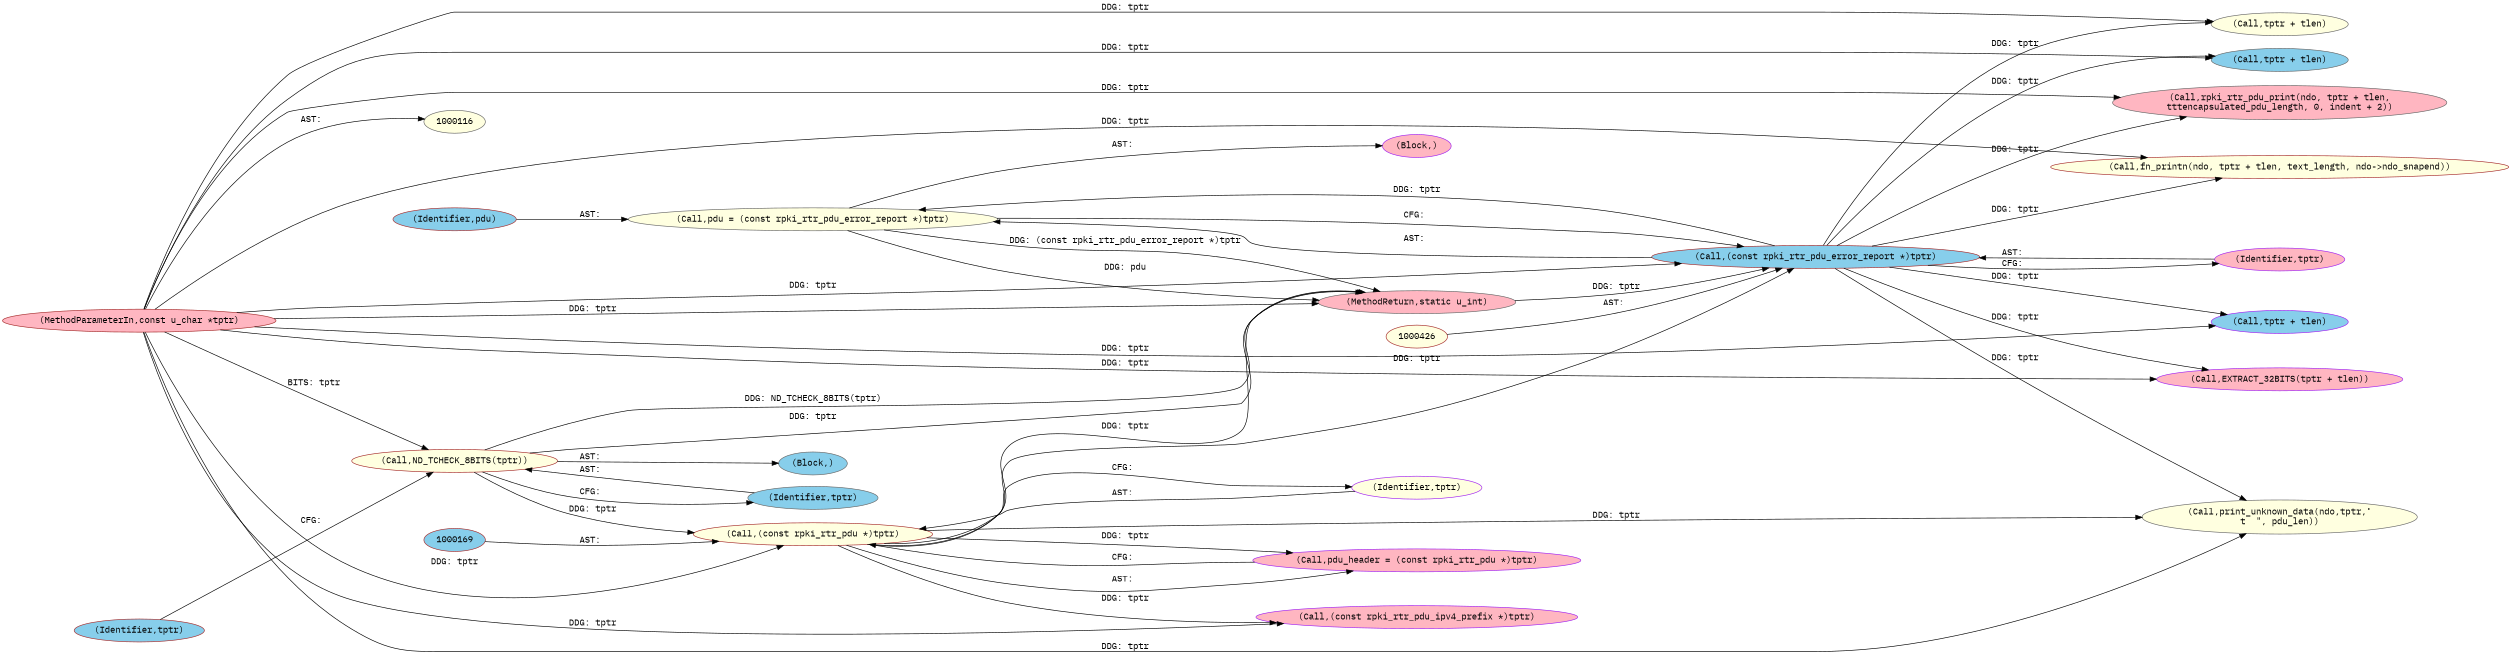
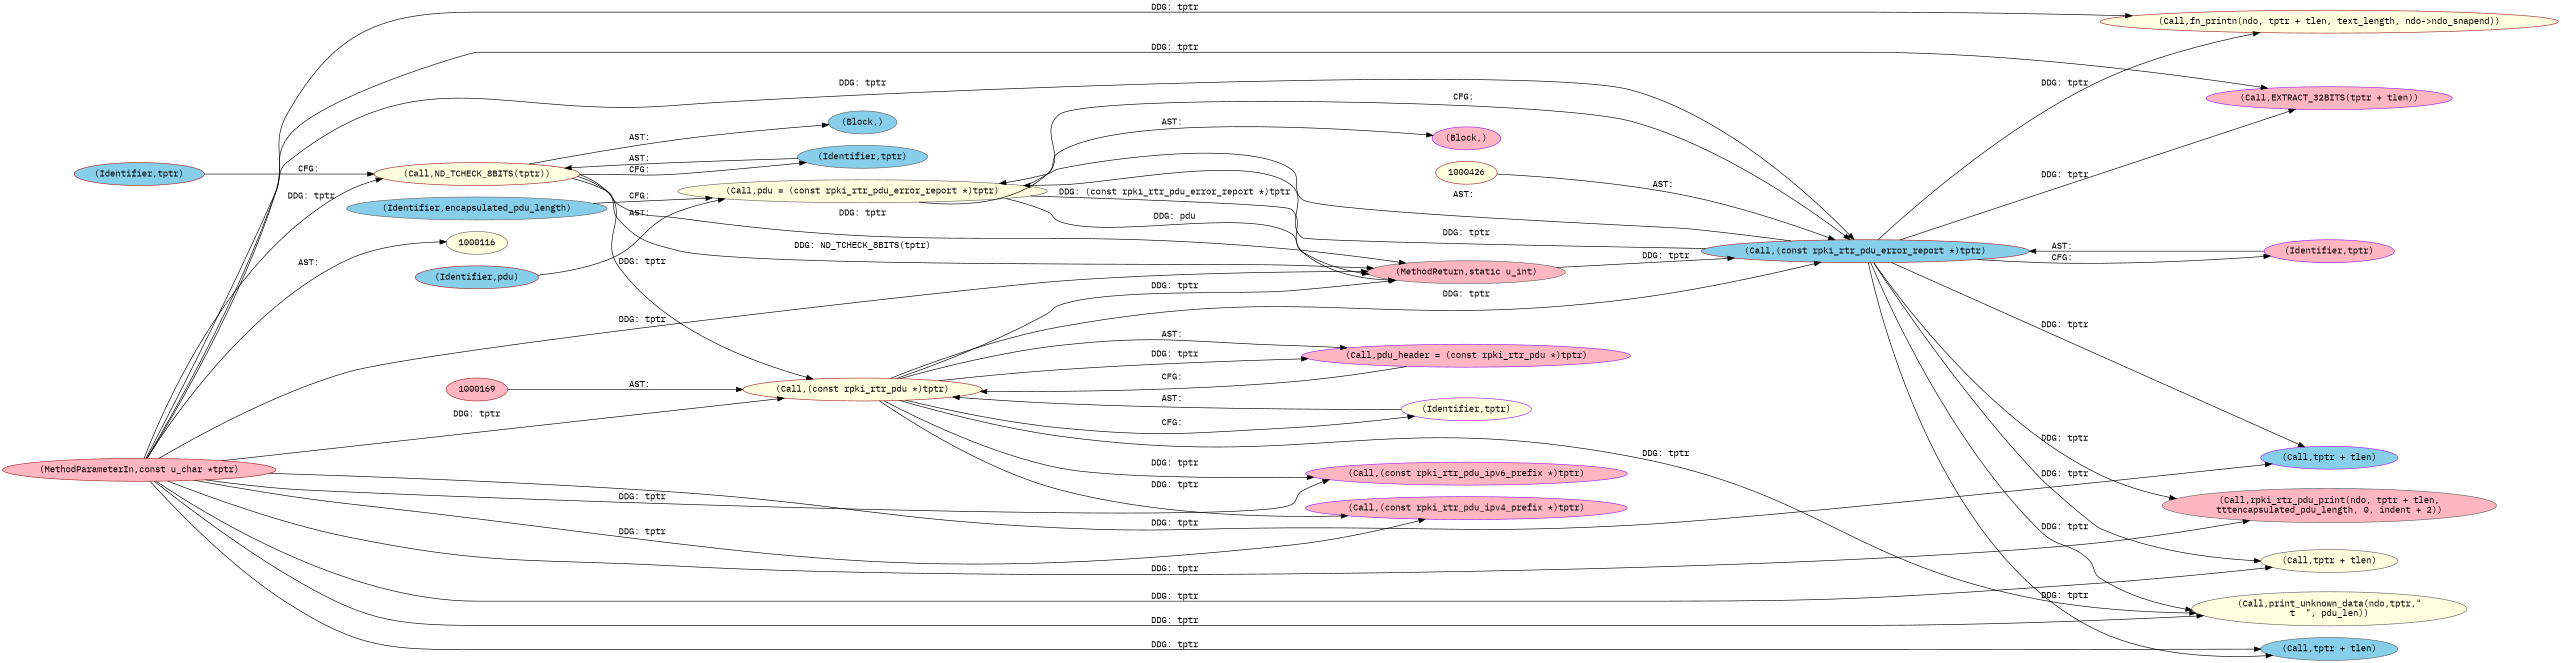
none -> (477, 208)
(314, 383) -> (311, 196)
none -> (1466, 474)
(455, 540) -> (477, 390)
